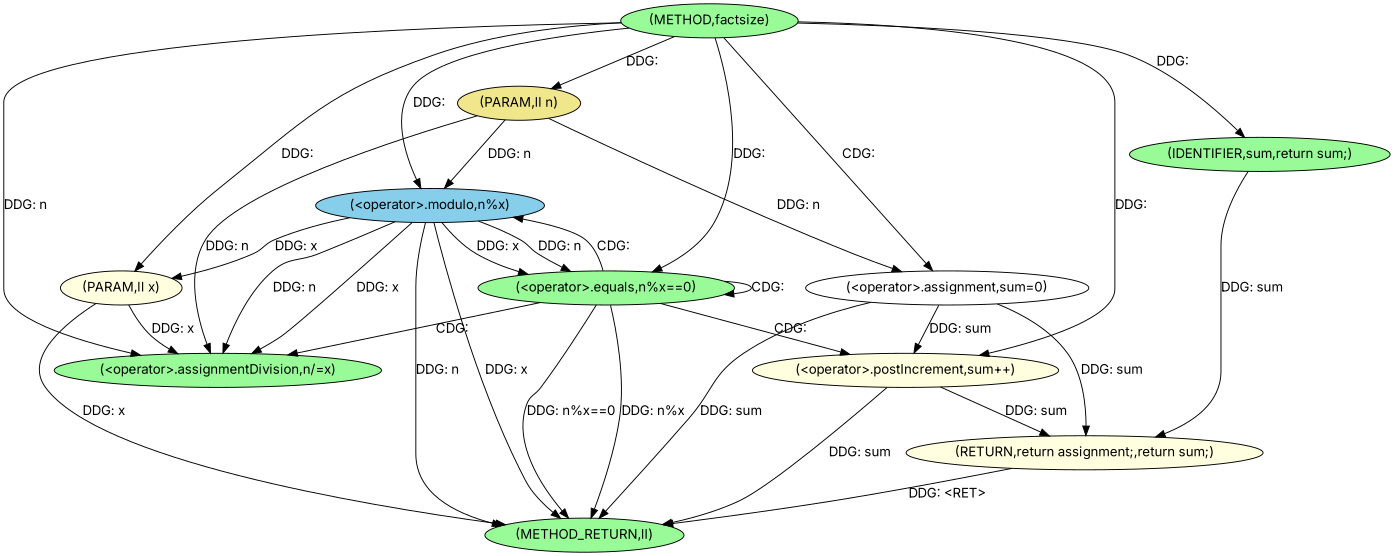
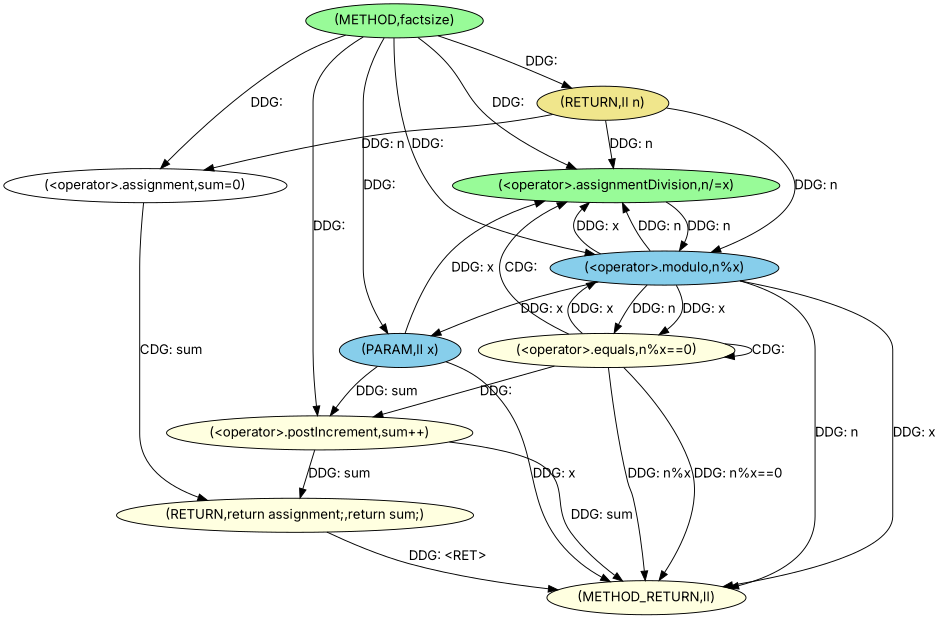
(519, 103) -> (603, 103)
(861, 154) -> (269, 103)
(1260, 154) -> none
(731, 166) -> none
(26, 206) -> (510, 103)
none -> (685, 219)
(615, 247) -> (592, 309)
(121, 288) -> (400, 350)
(606, 288) -> (607, 350)
(929, 325) -> (355, 385)
(792, 329) -> (498, 392)
(1112, 370) -> (171, 350)
(717, 378) -> none
(584, 535) -> (646, 598)
